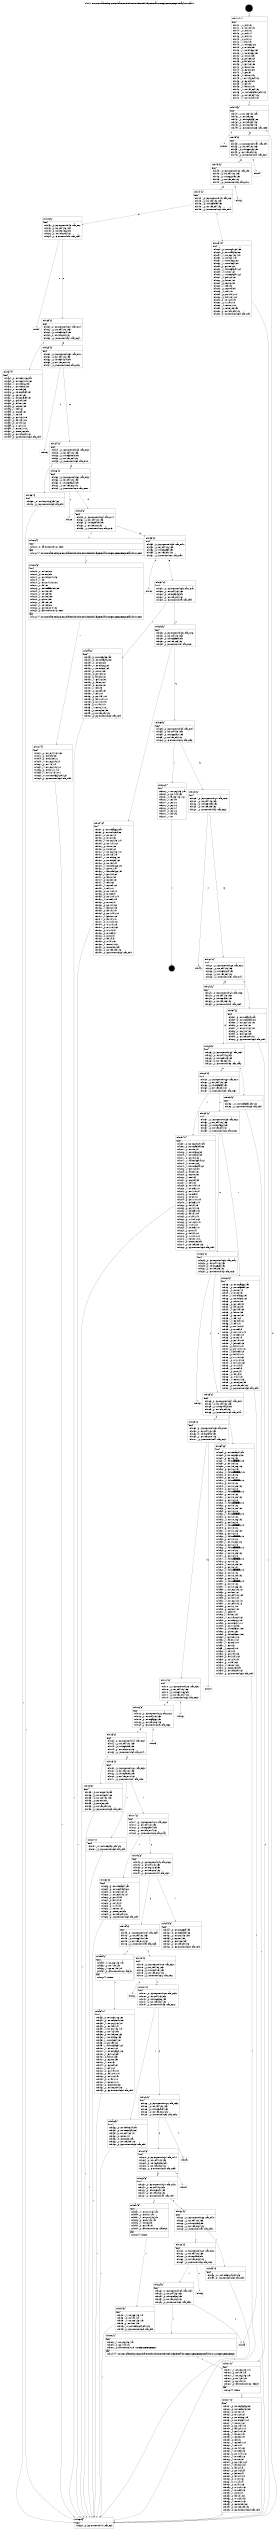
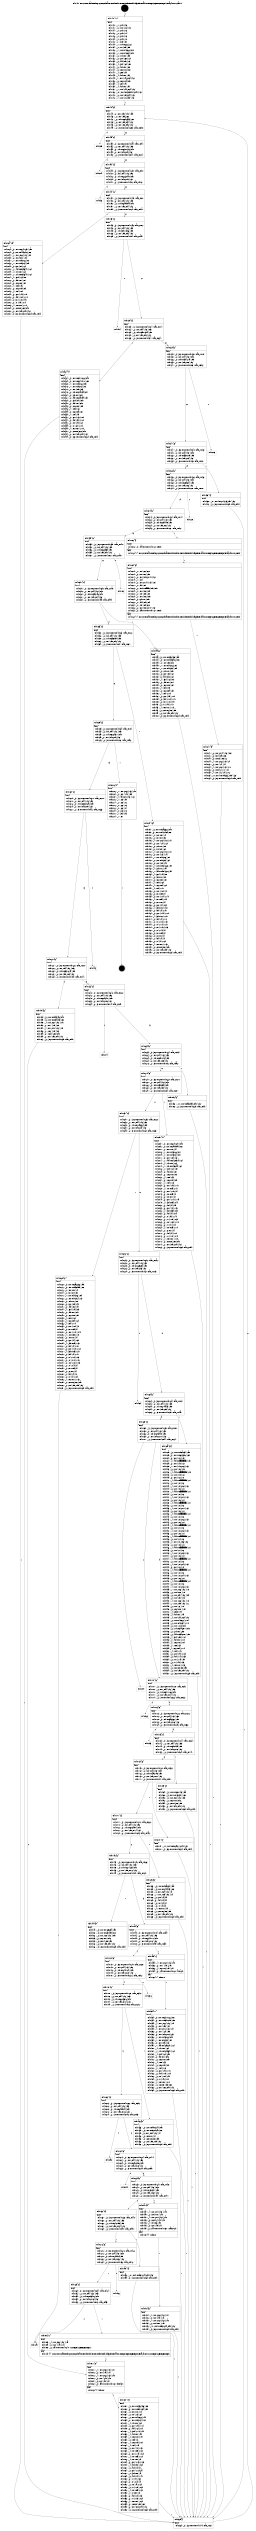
none -> (104, 1055)
